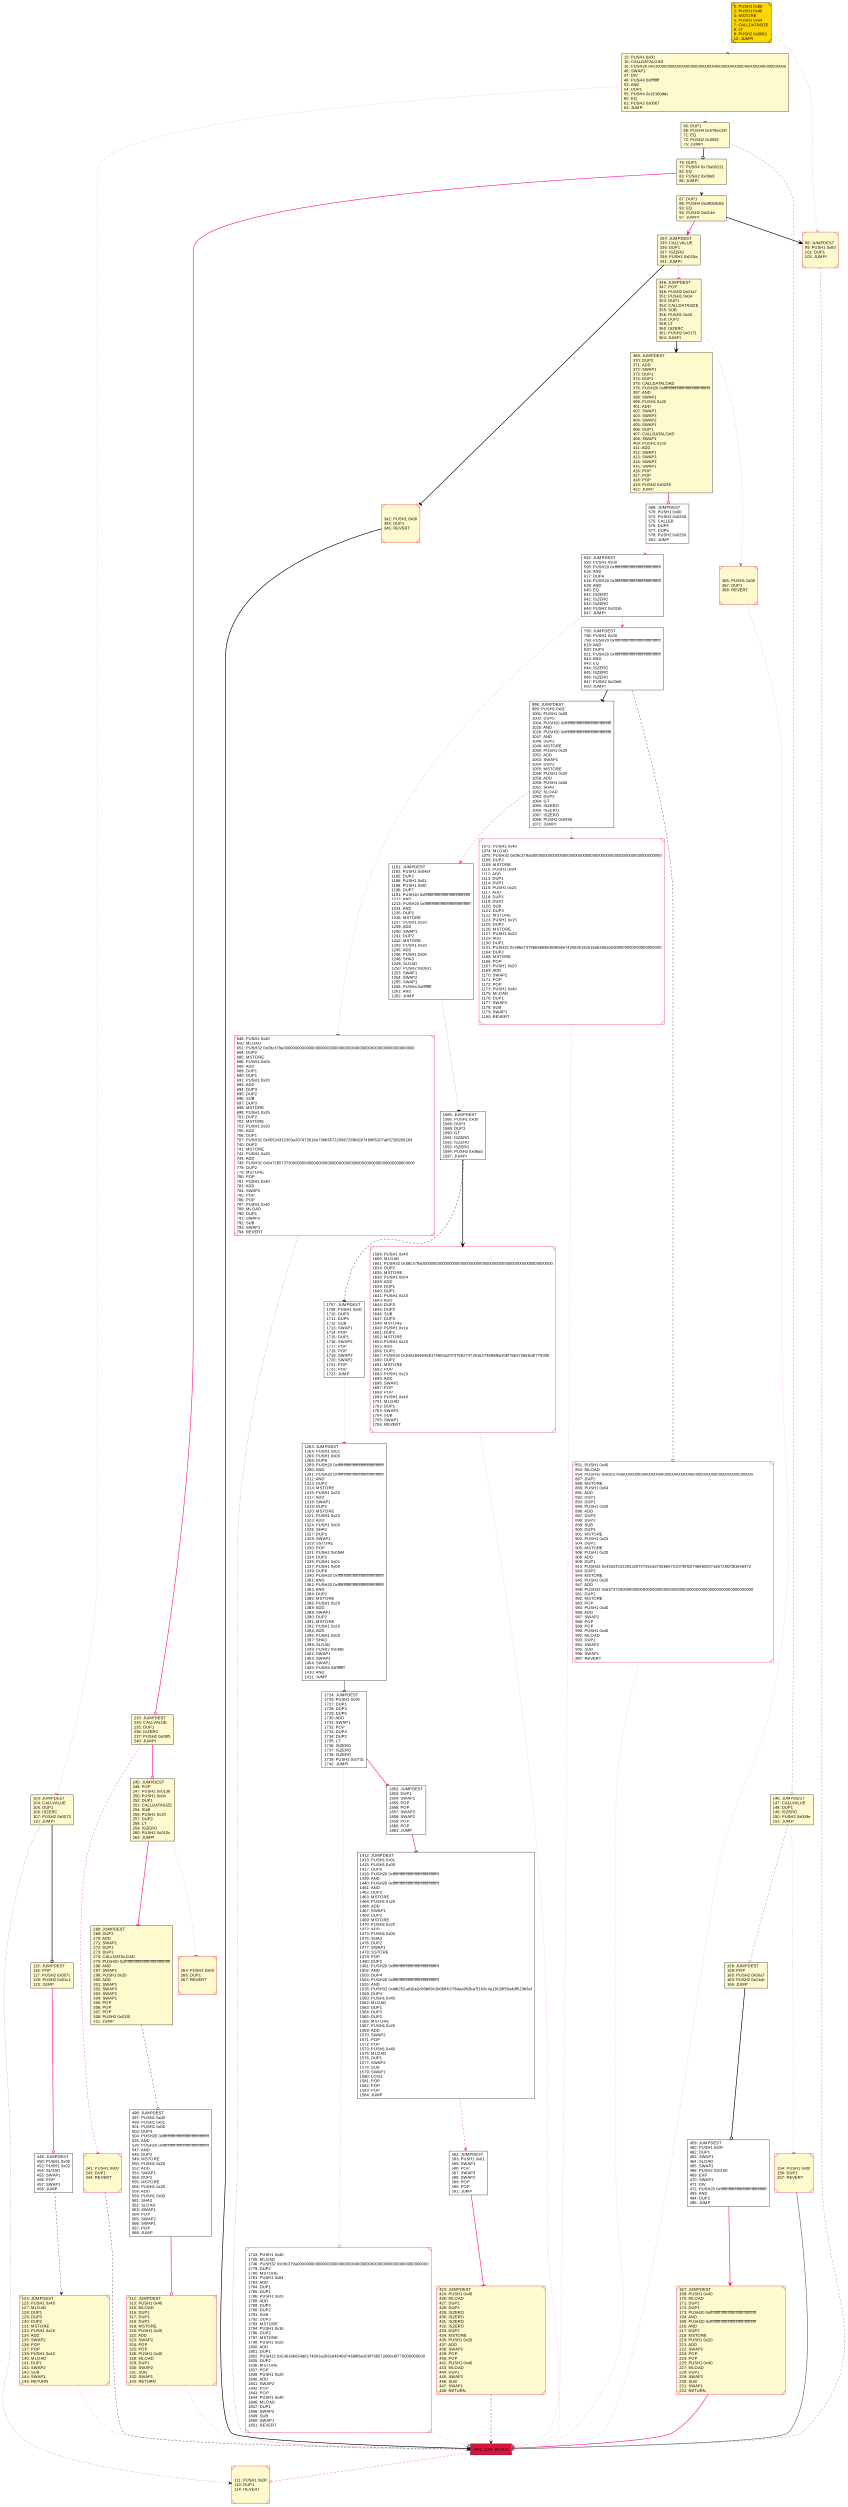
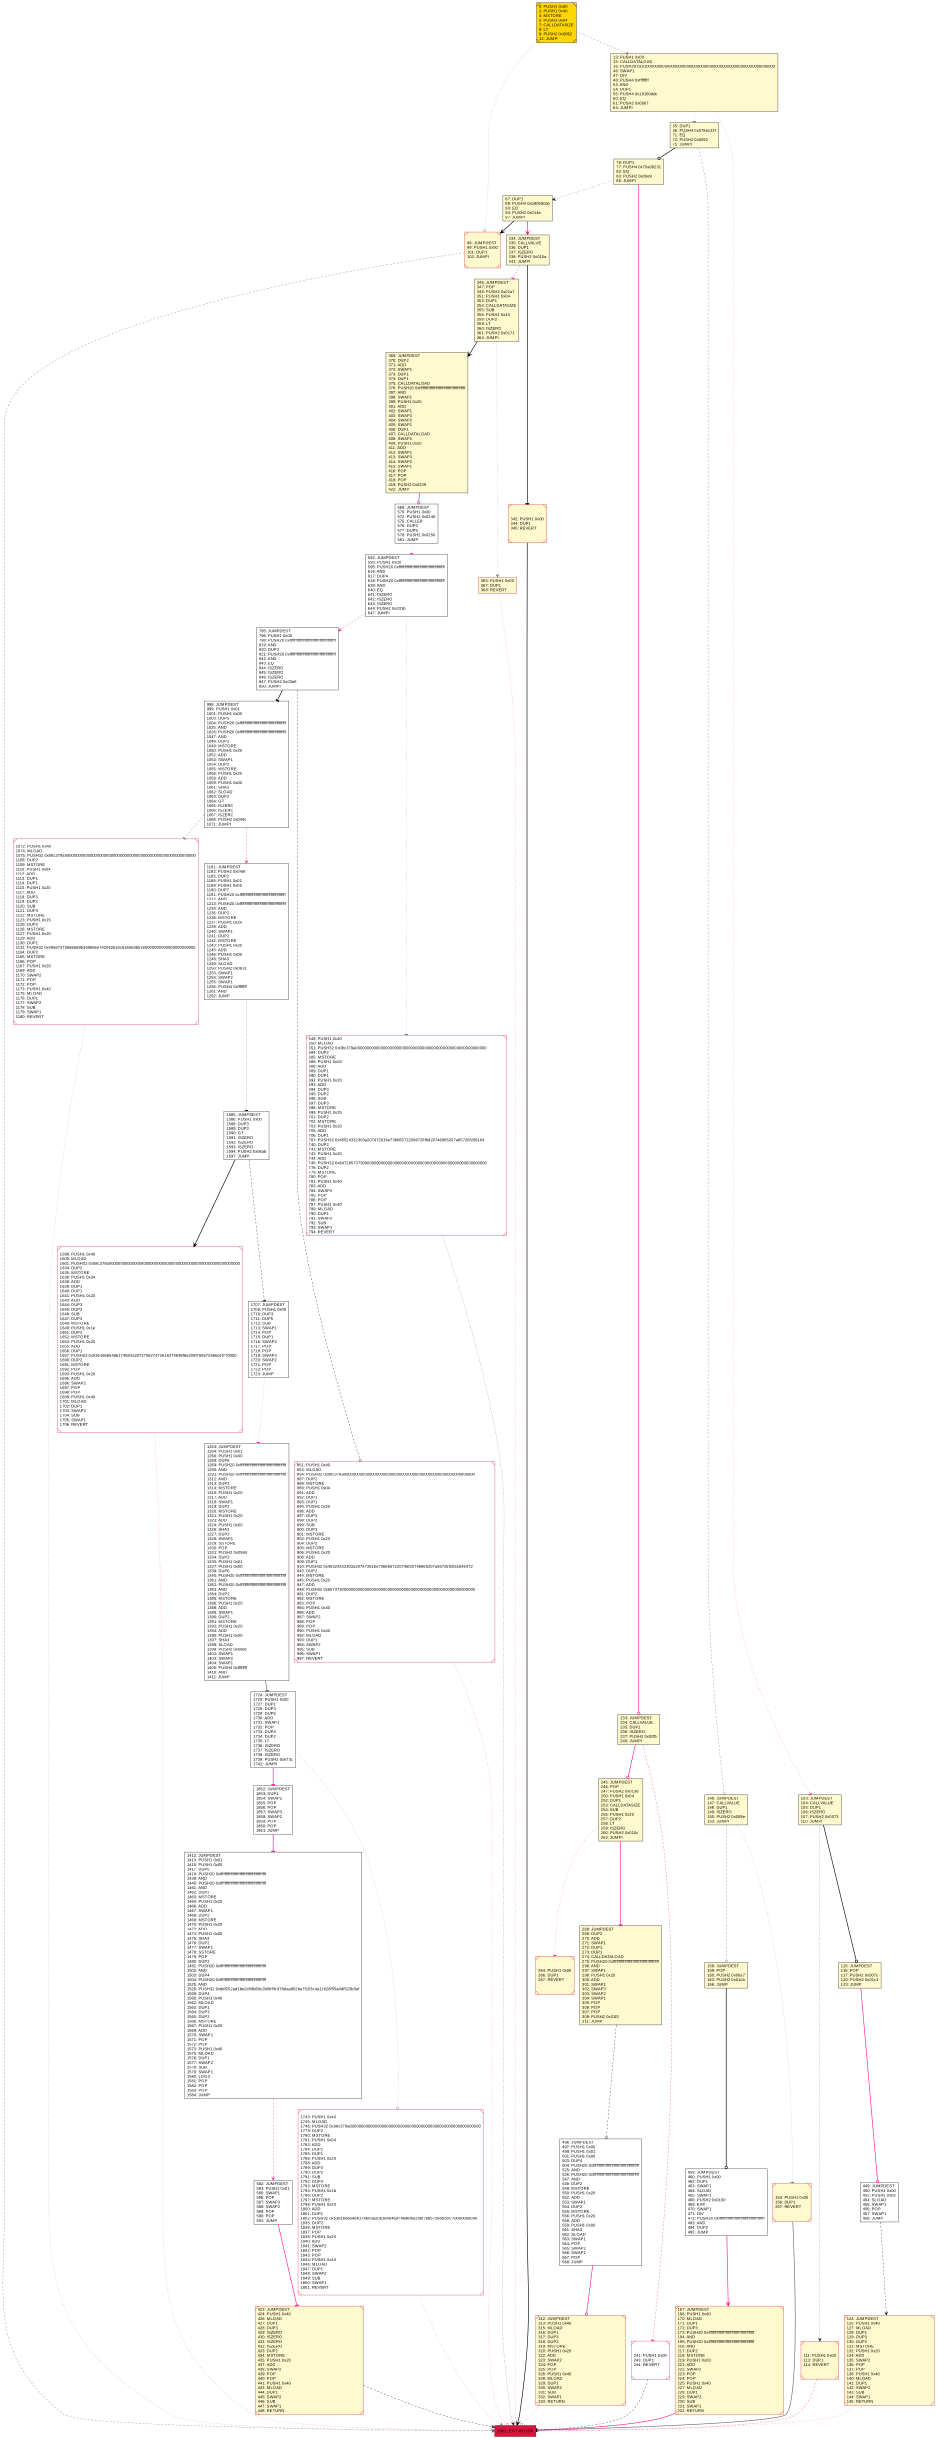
(739, 585) -> (498, 585)
(102, 2173) -> (650, 2360)
(371, 2467) -> (764, 2422)
